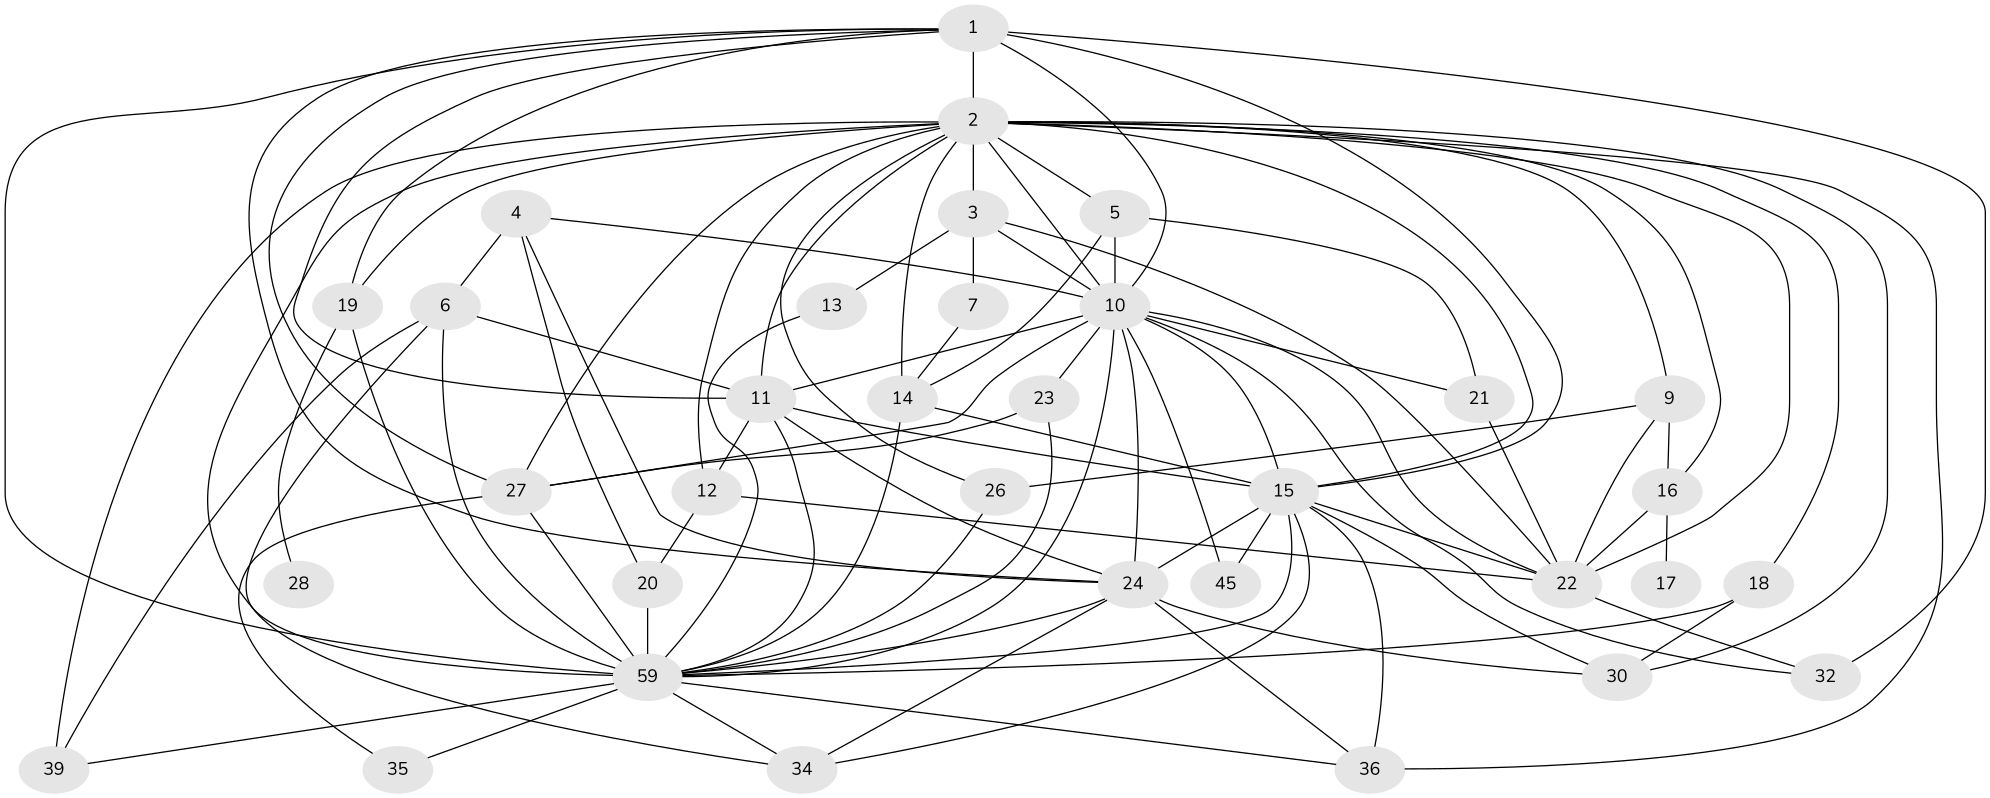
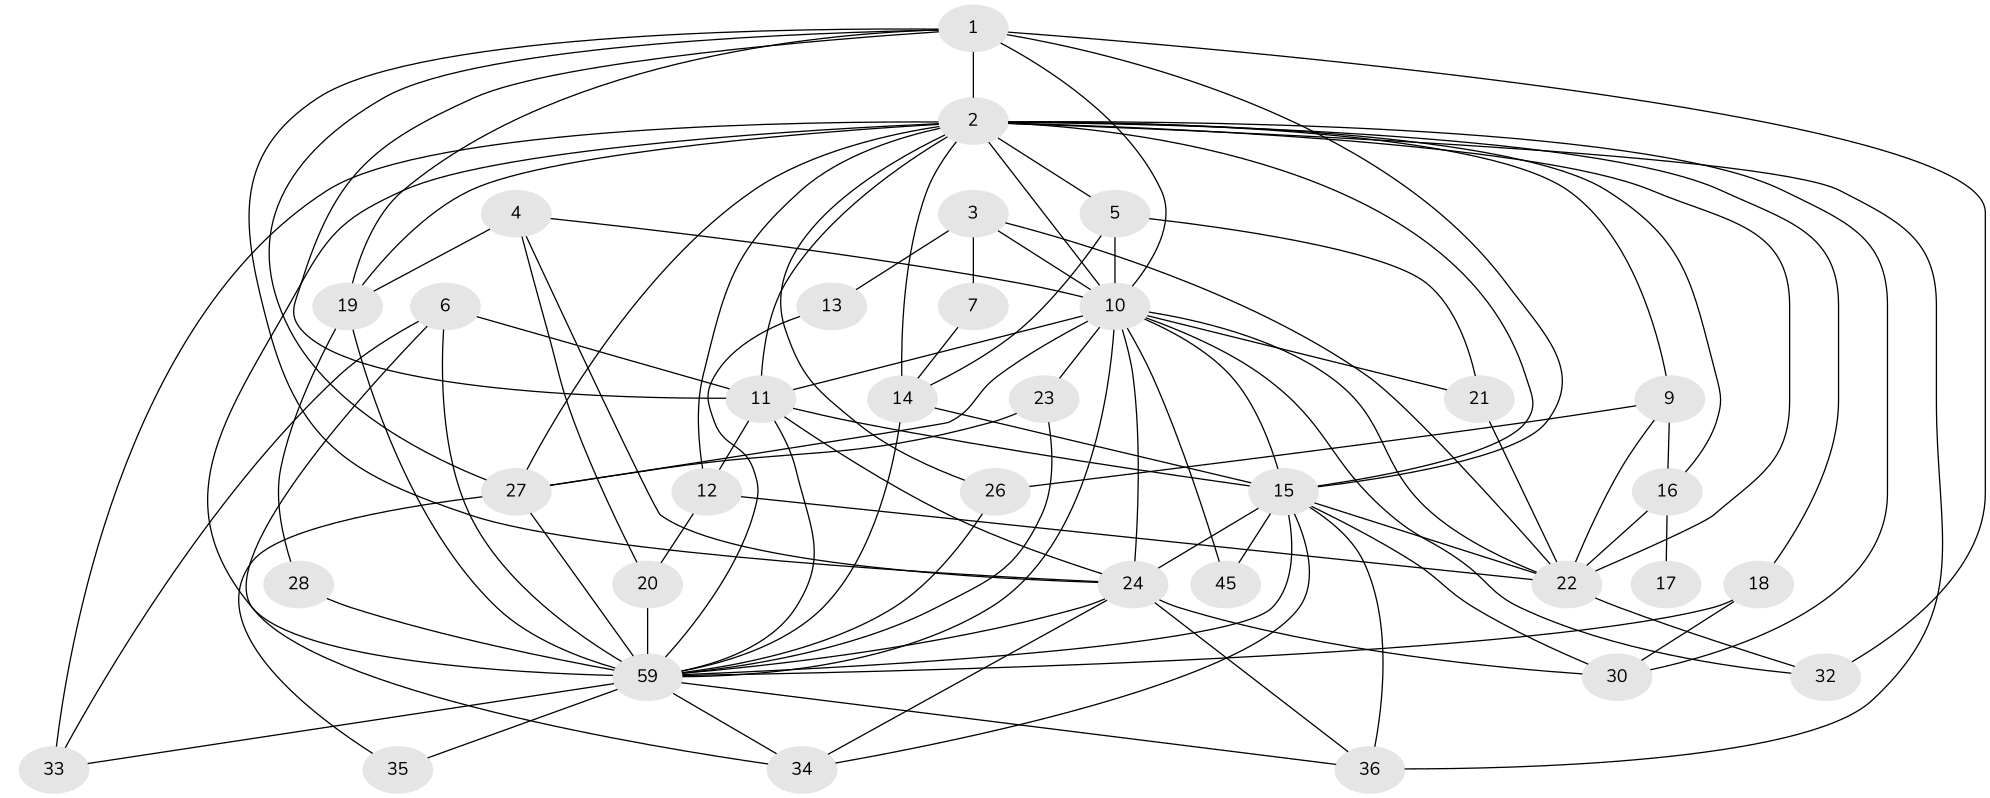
(973, 168) -> none
(9, 185) -> (469, 640)
(481, 260) -> (432, 260)
(54, 770) -> (54, 770)
